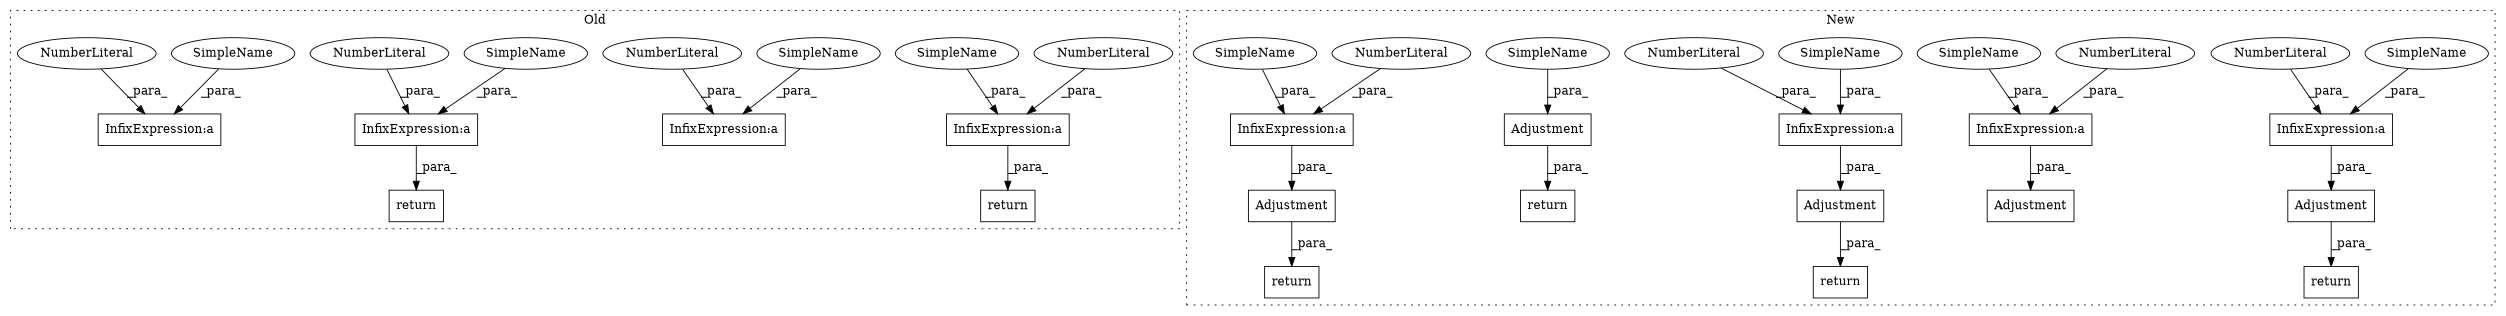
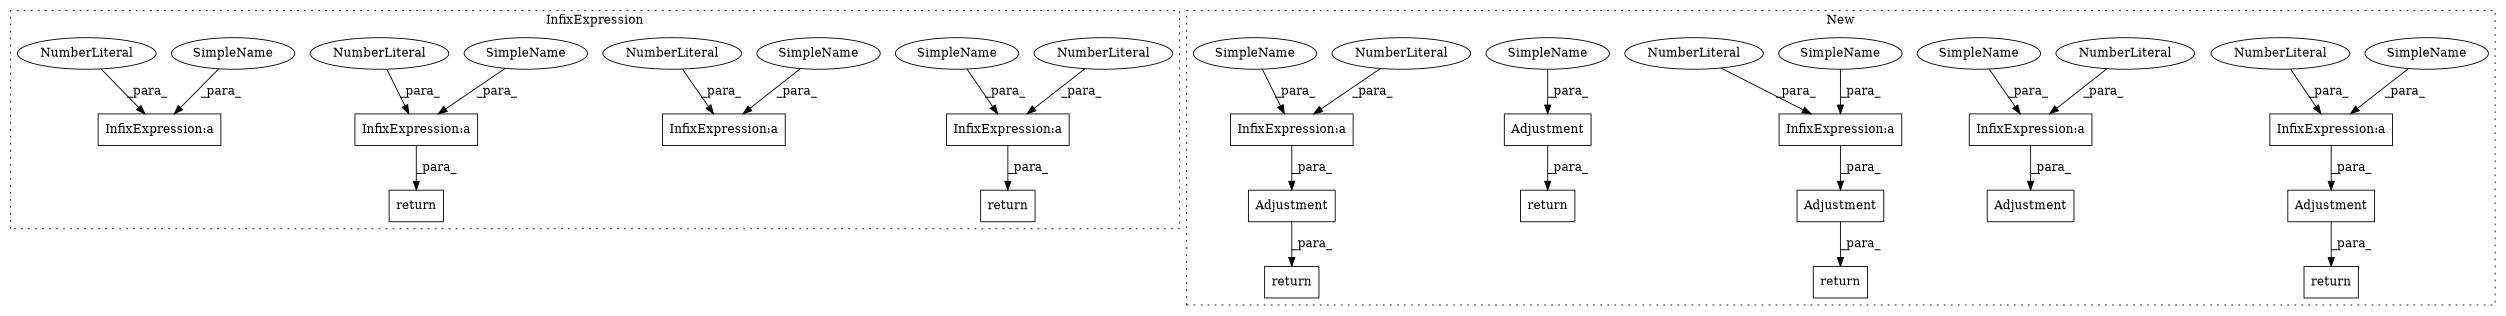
(595, 21) -> (595, 21)
